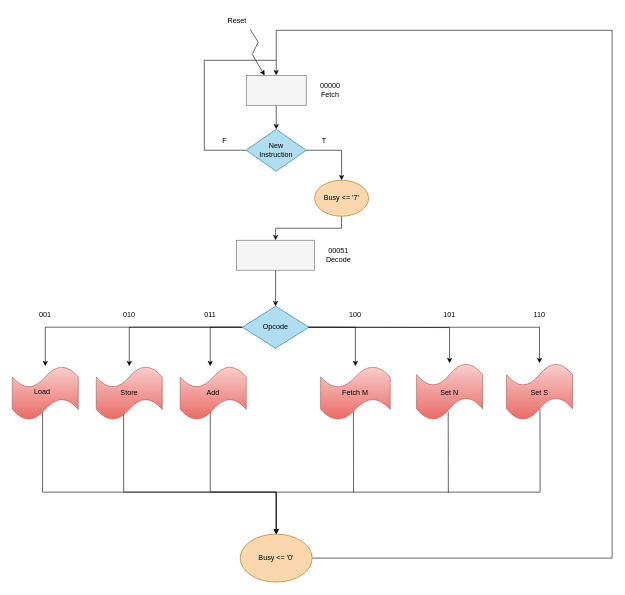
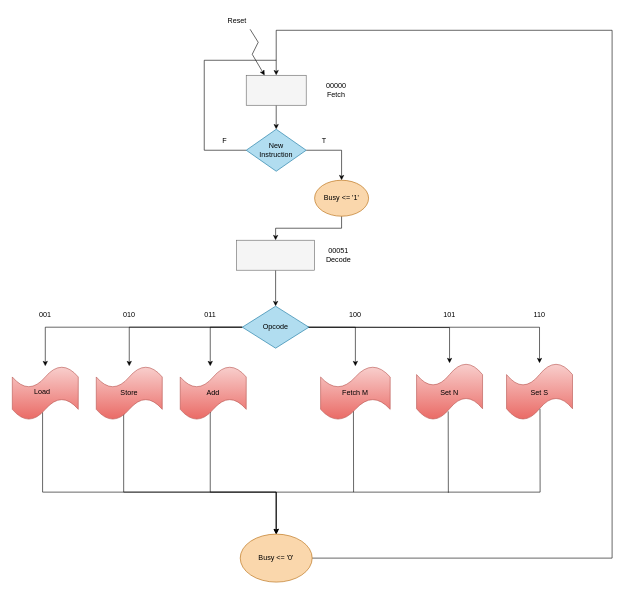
(330, 90) -> (336, 90)
(342, 198) -> (342, 198)
